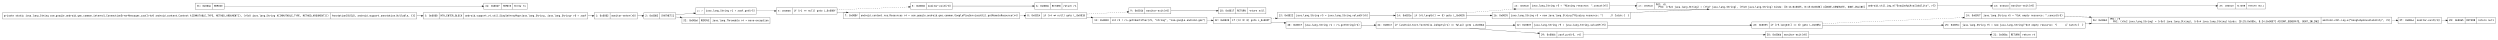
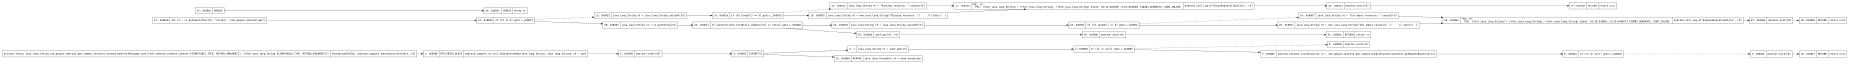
(1056, 6) -> none
(1089, 17) -> none
